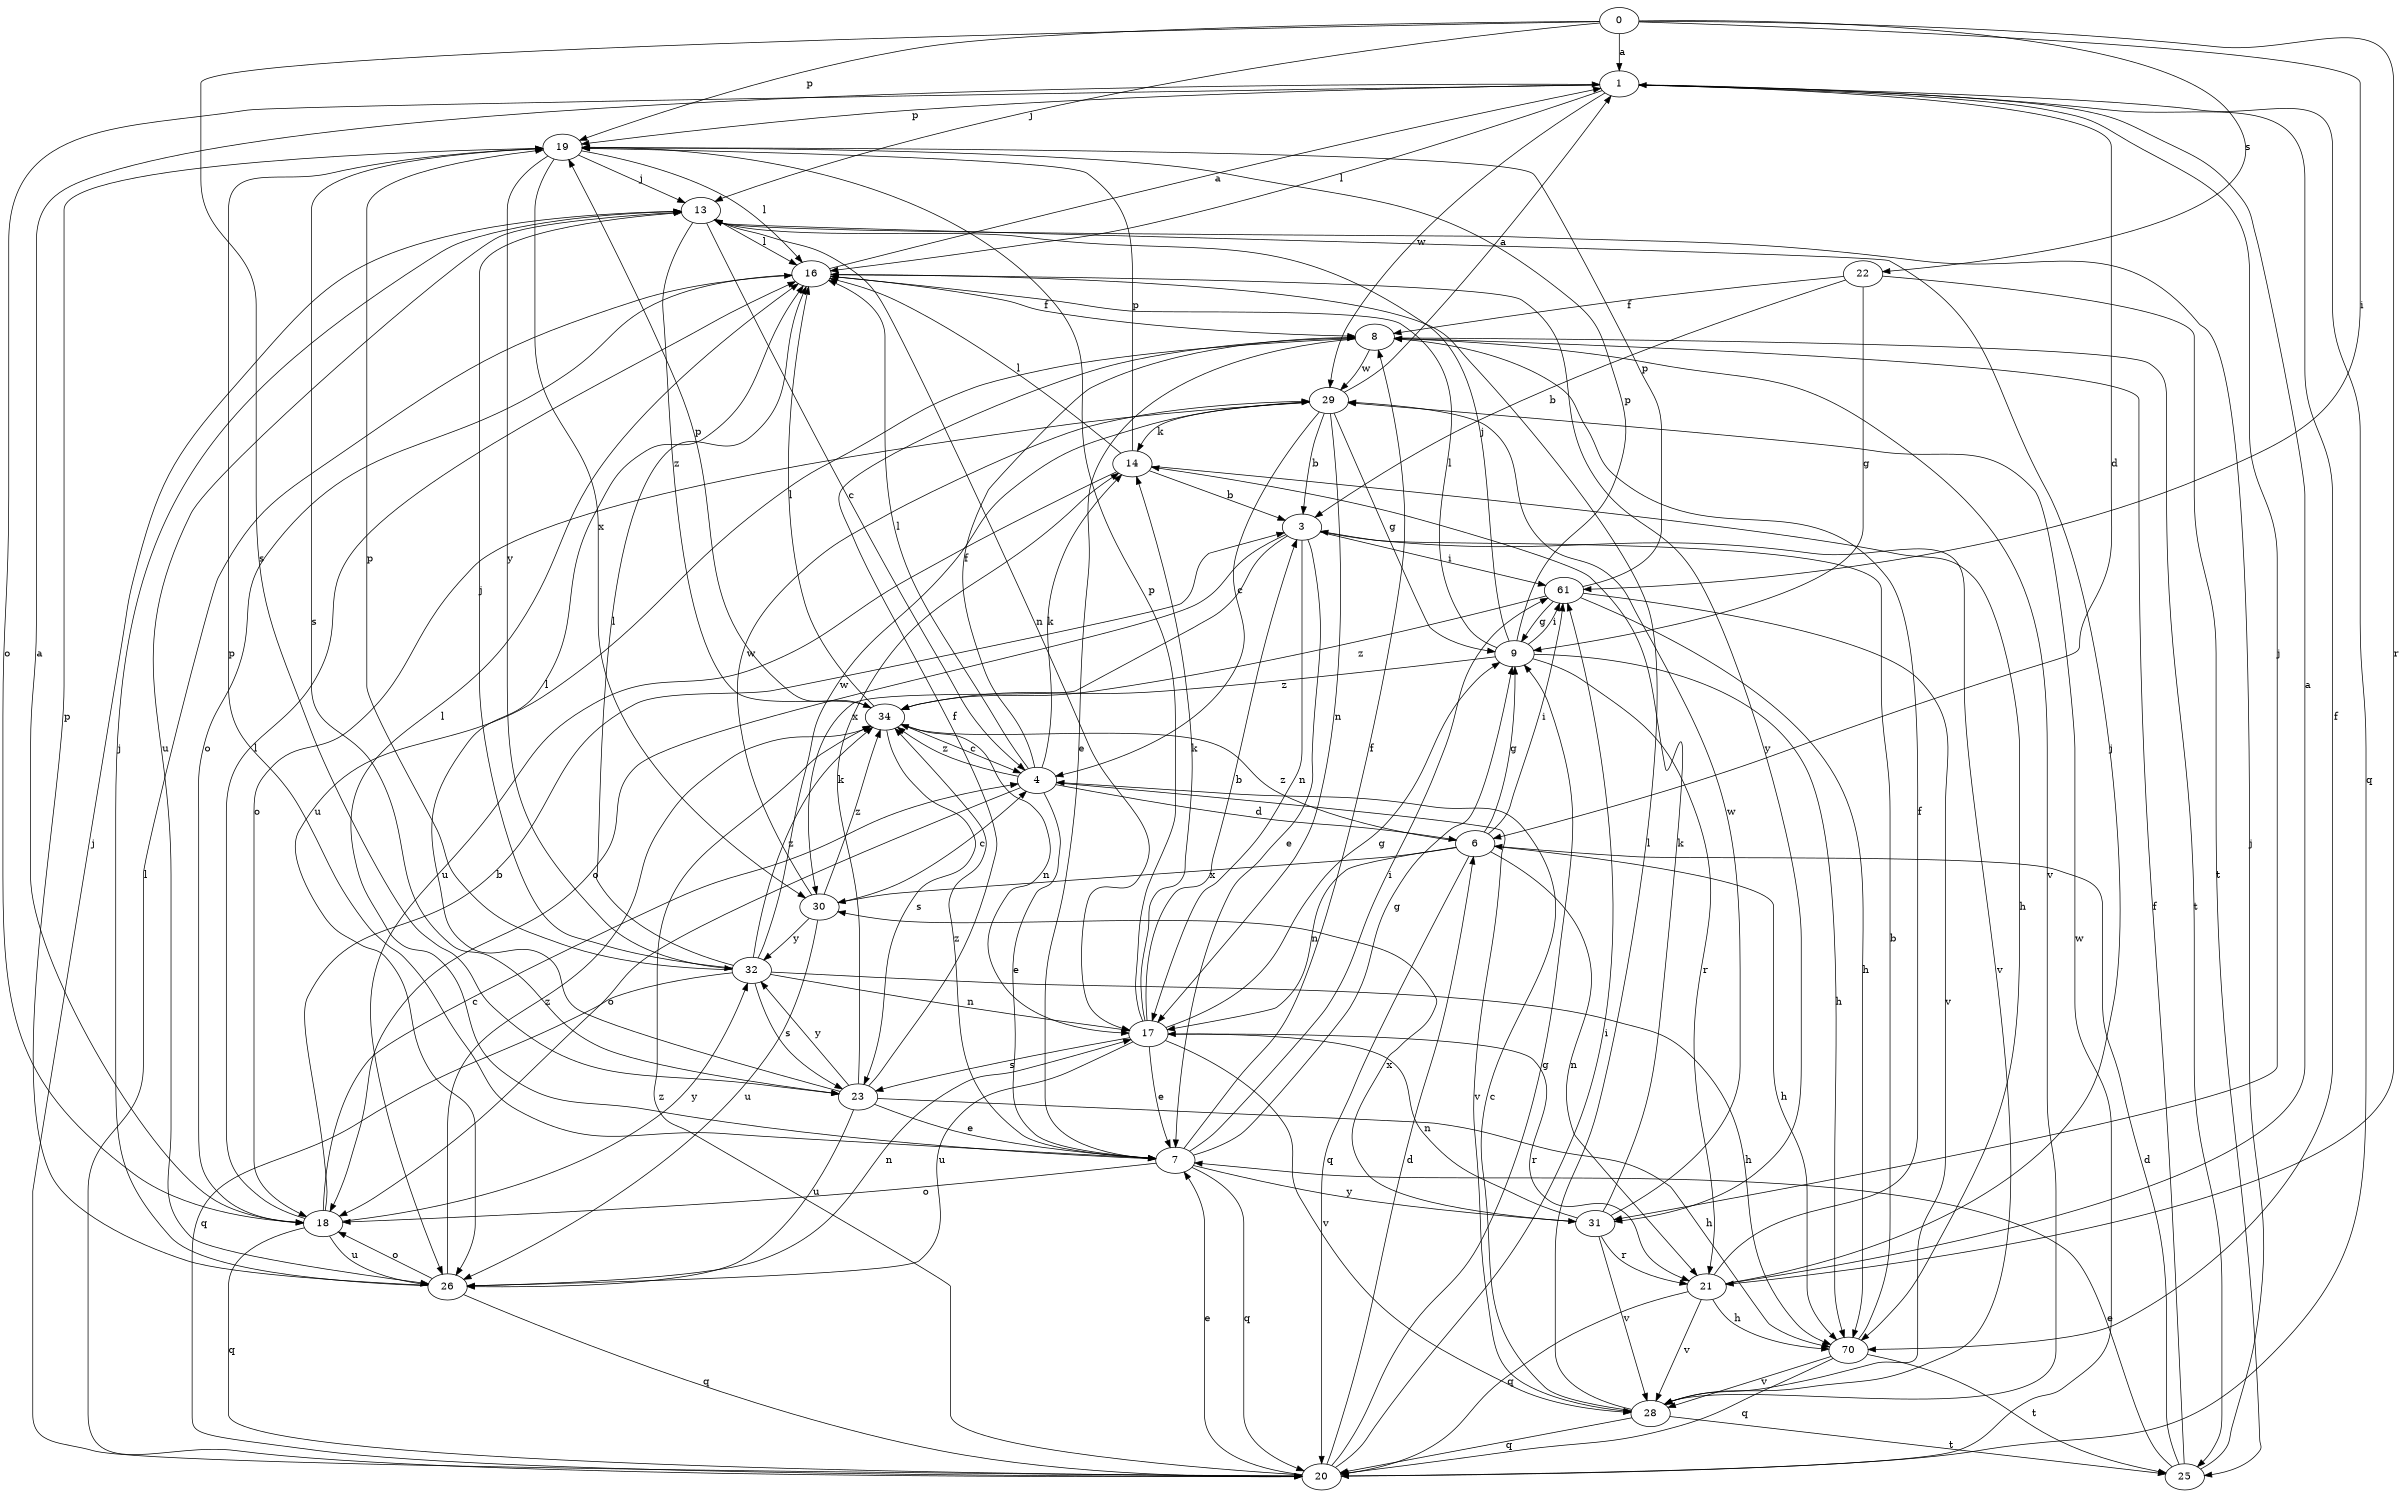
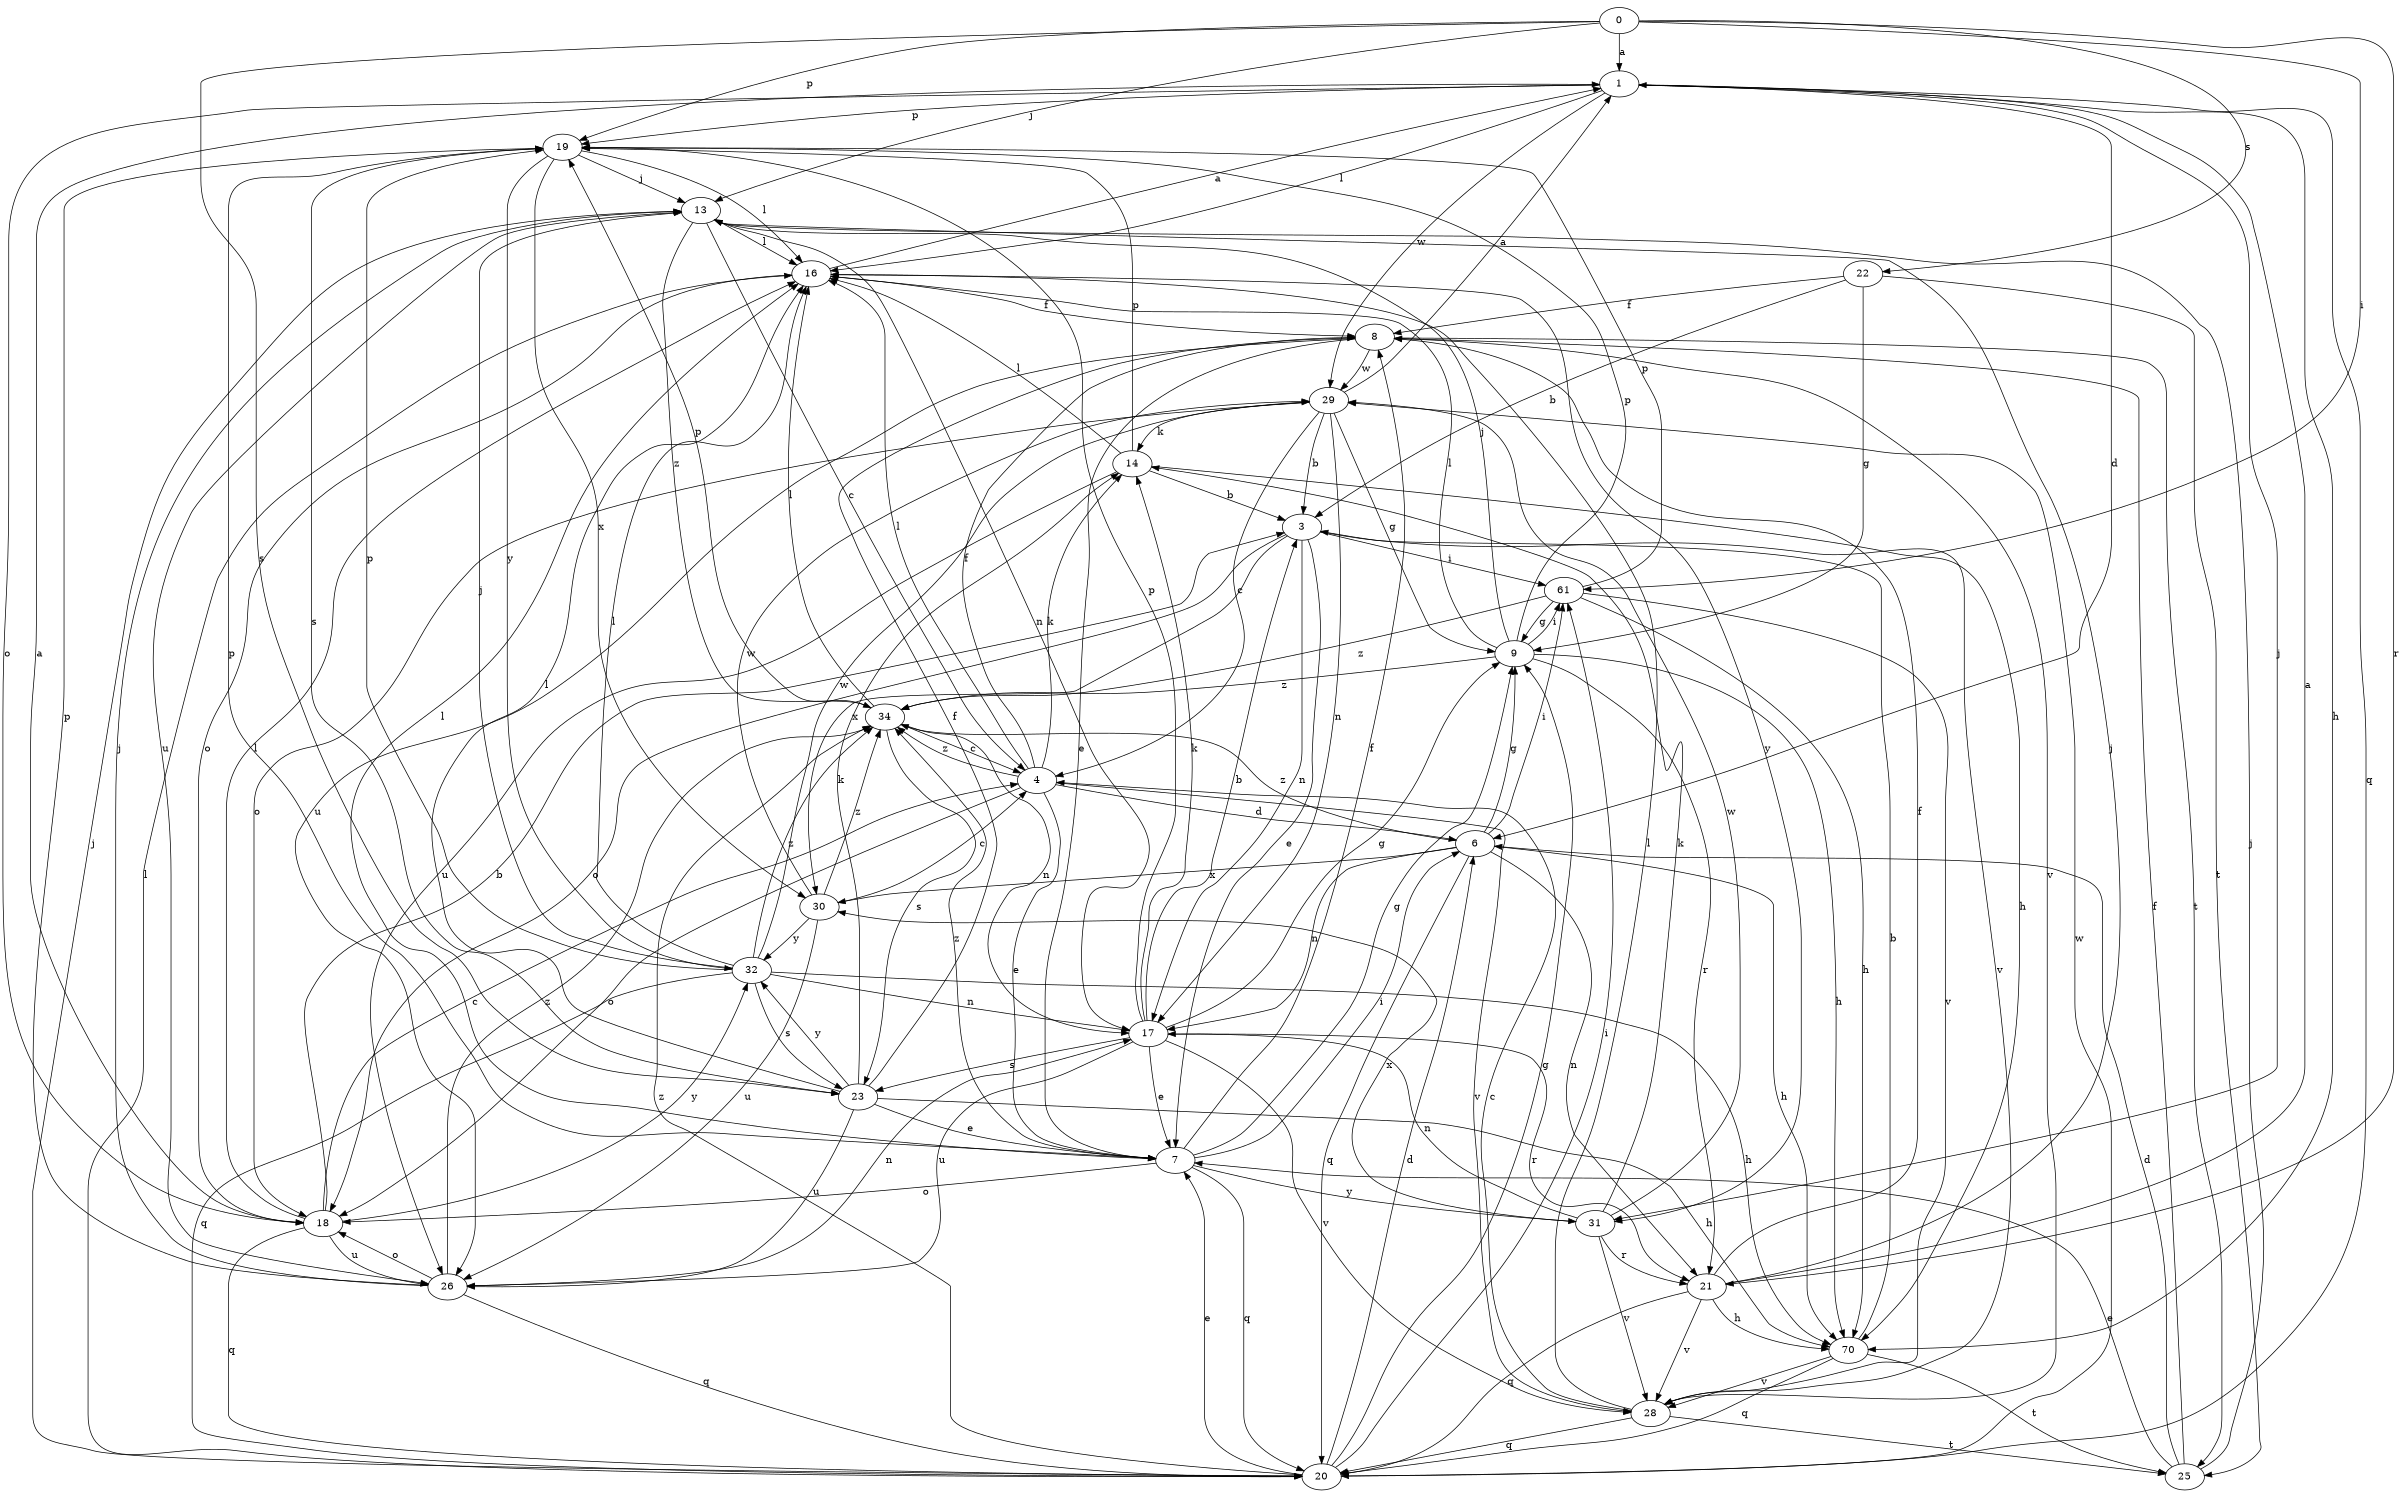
(2336, 717) -> (2336, 717)
(1382, 885) -> (1360, 1025)
